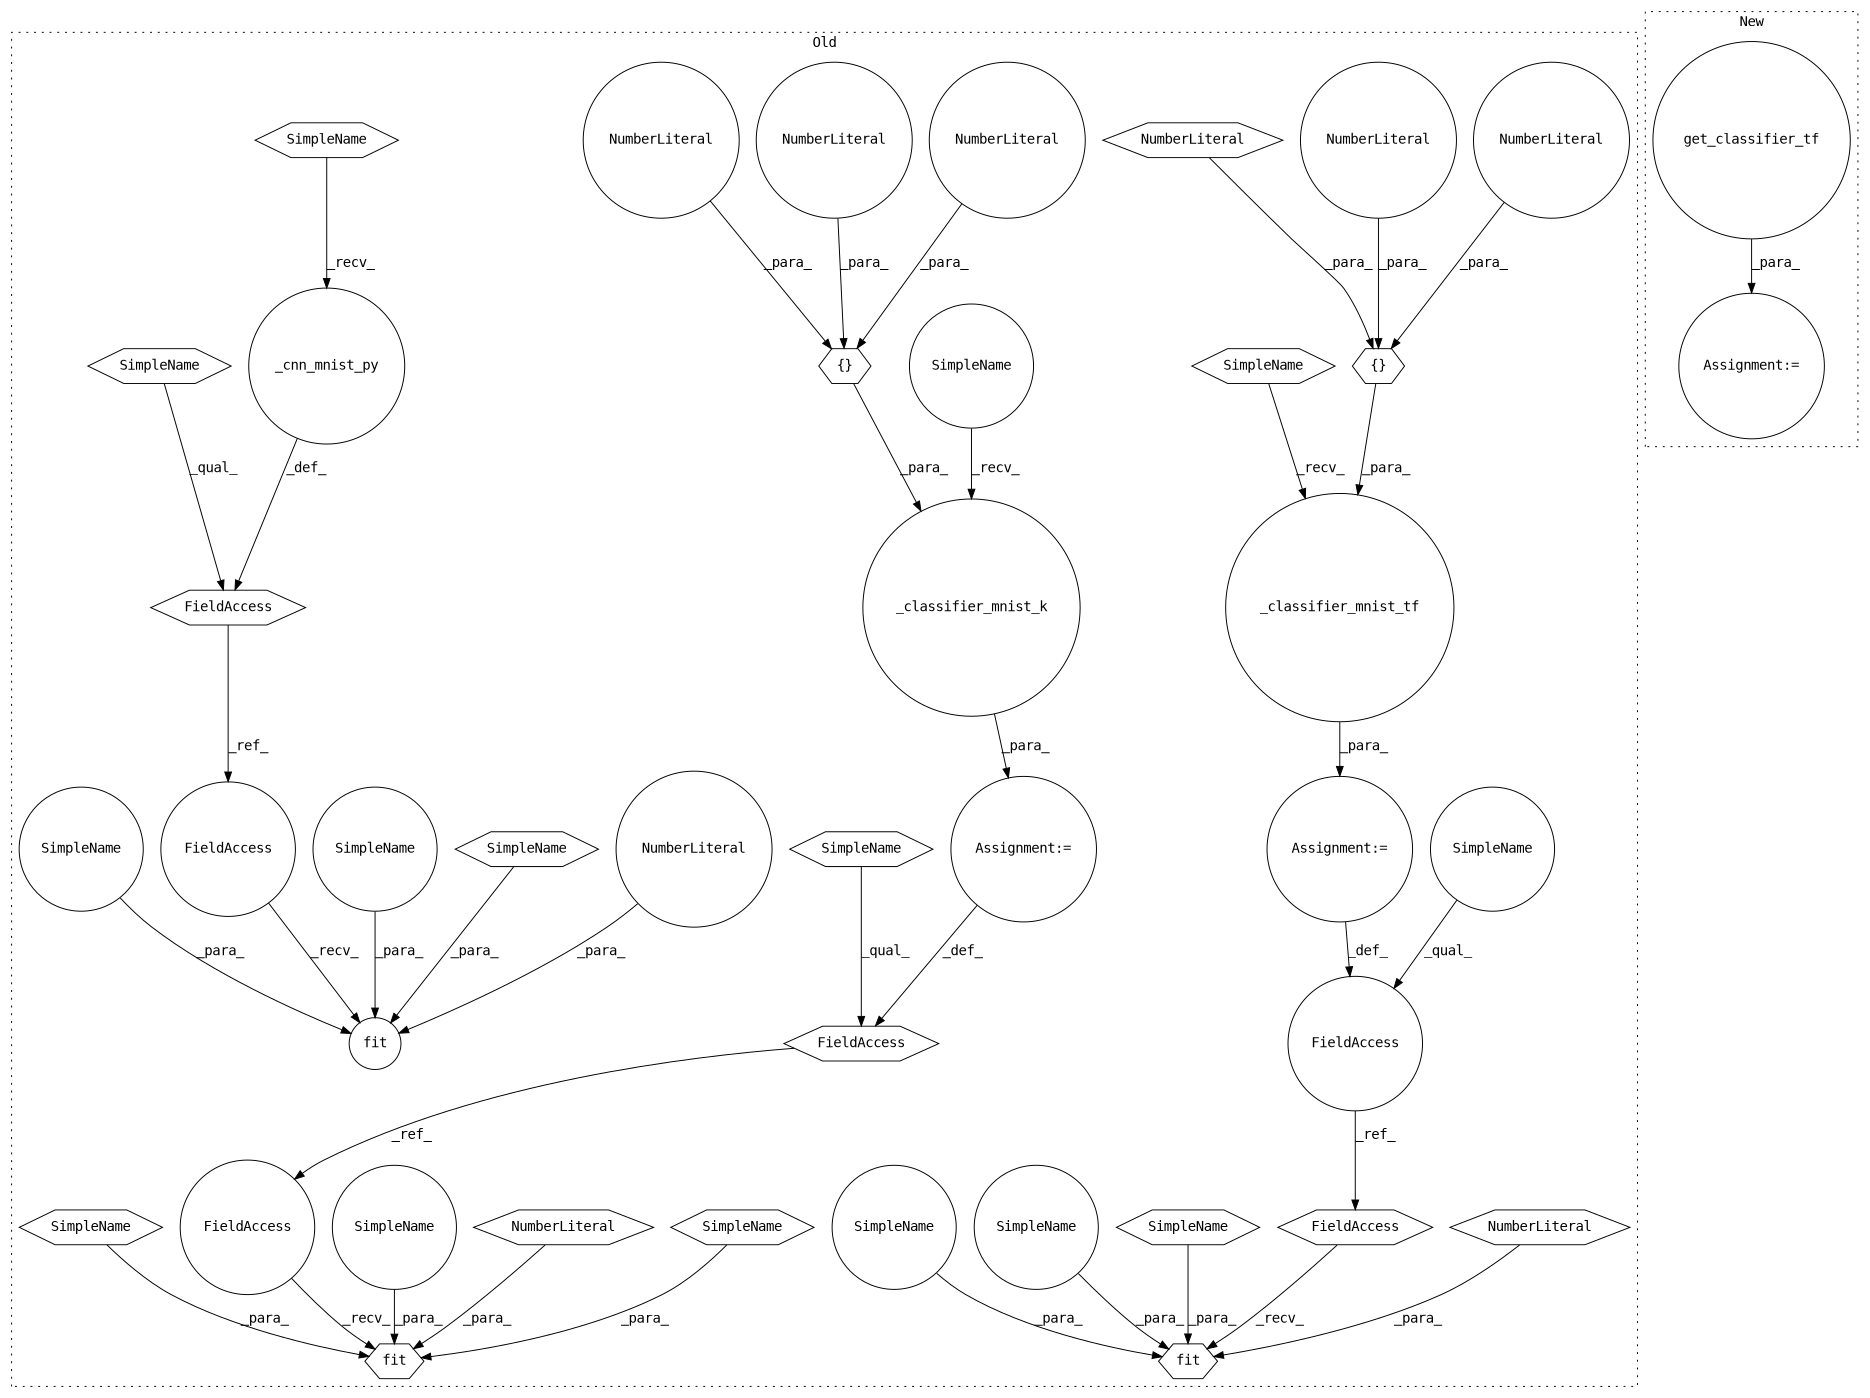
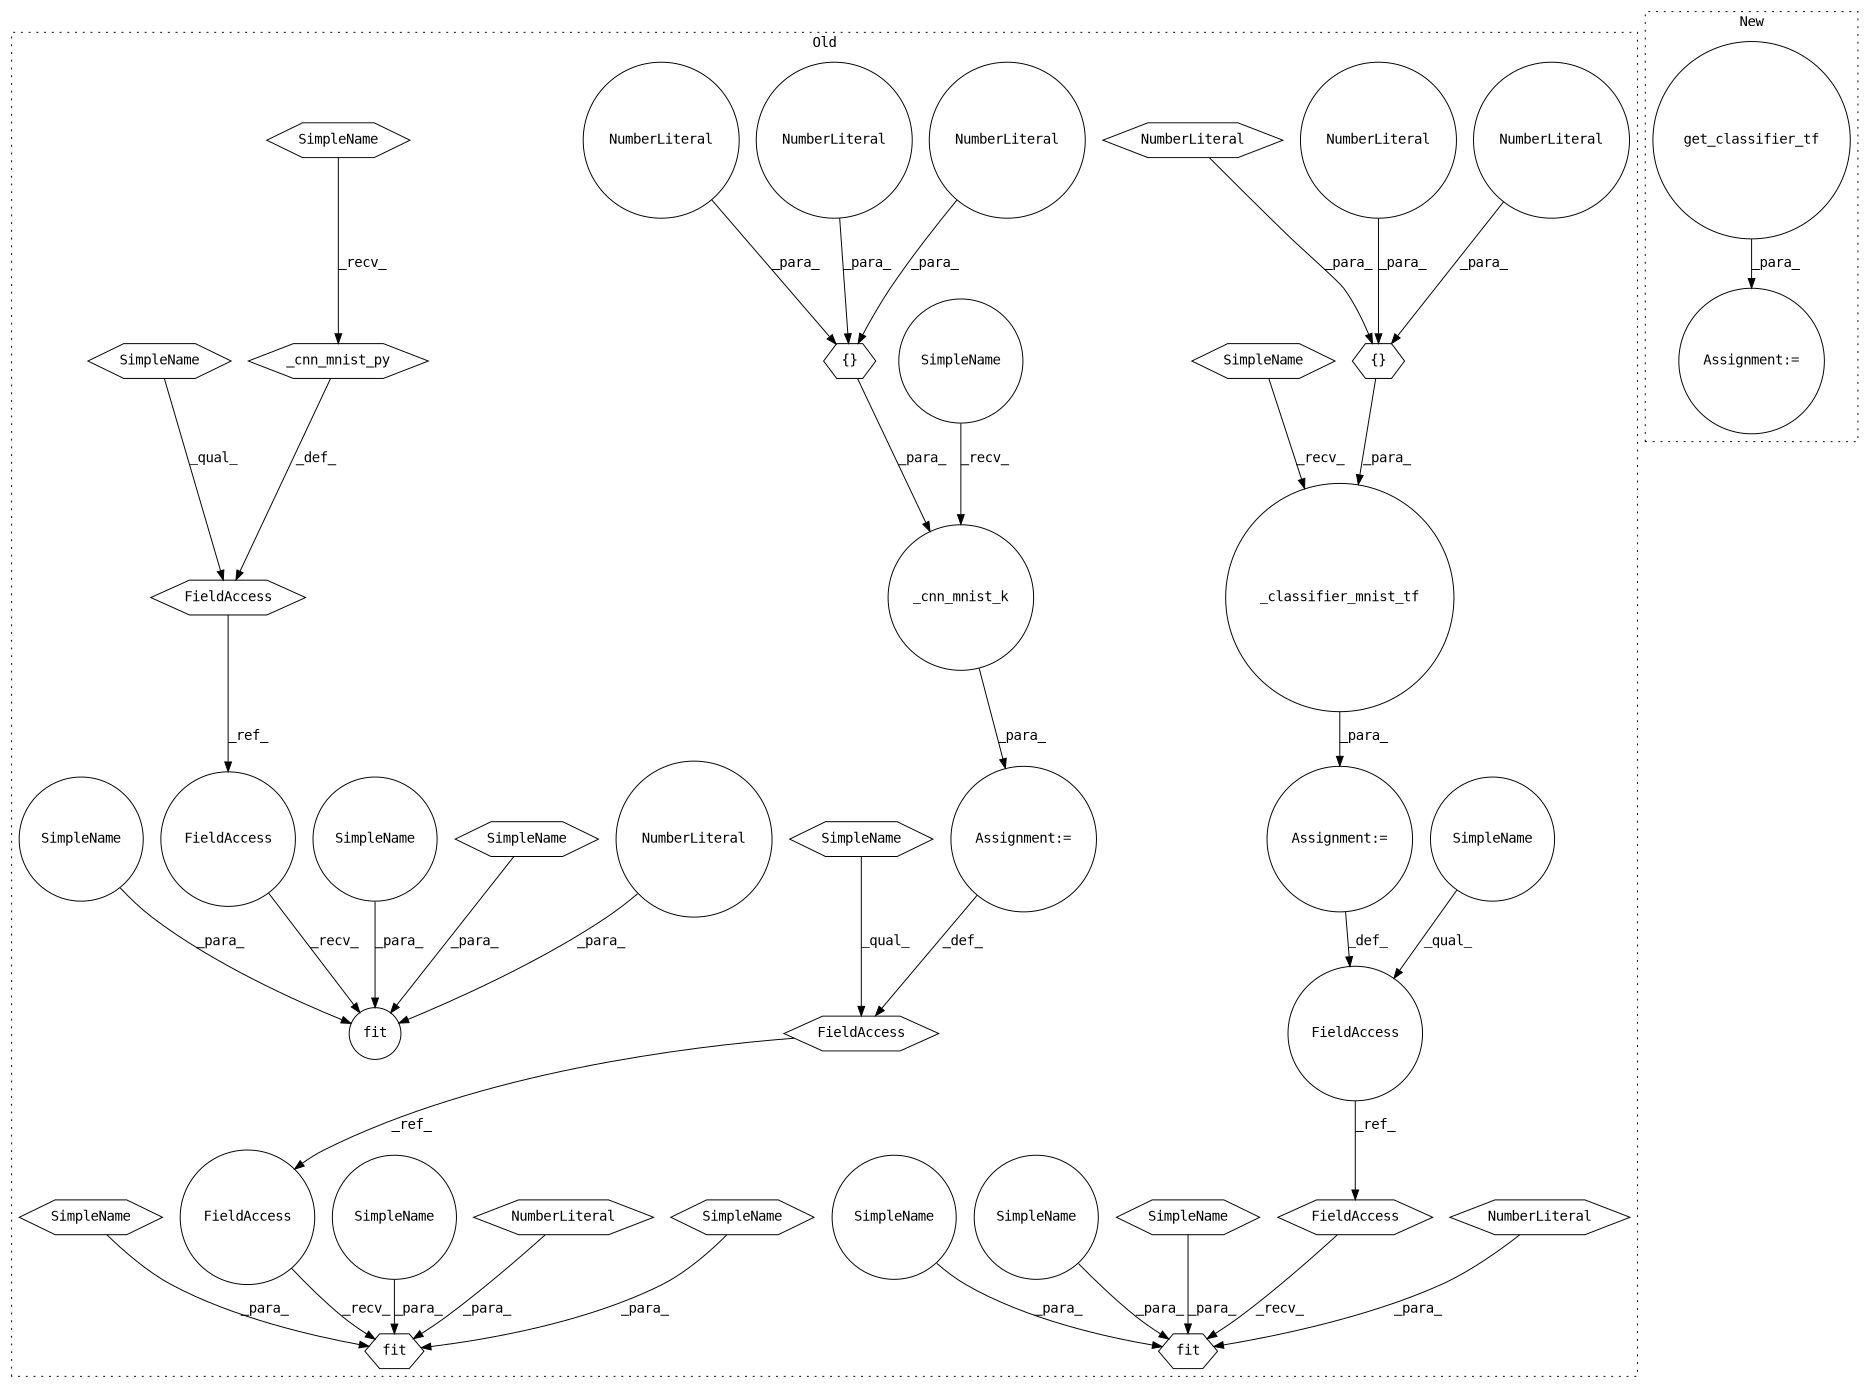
(327, 366) -> (338, 361)
(971, 608) -> (961, 598)
